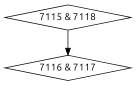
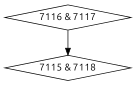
(68, 39) -> (68, 39)
